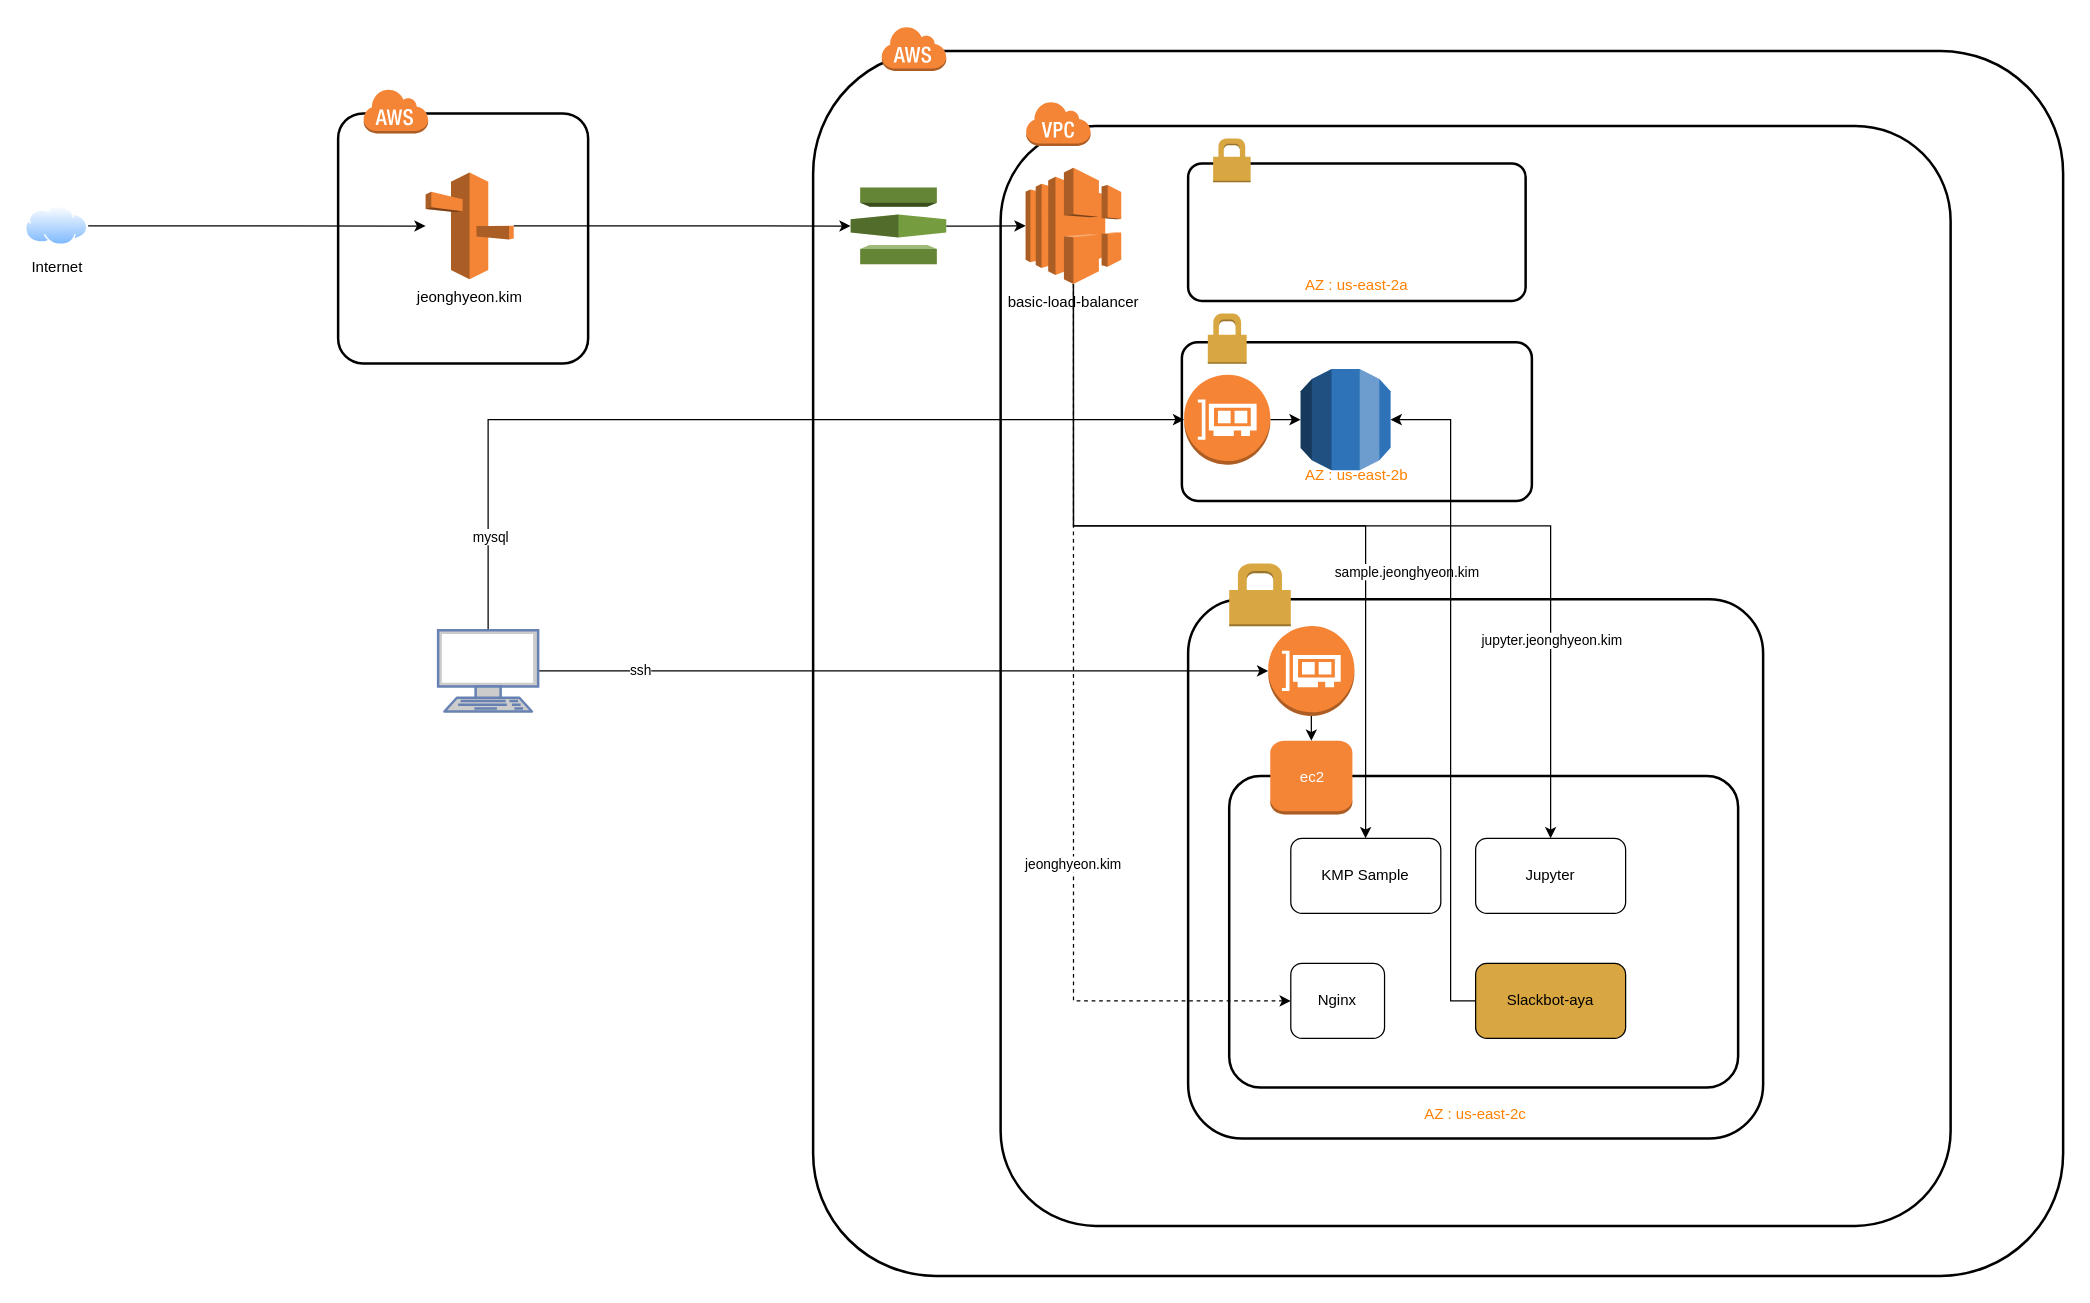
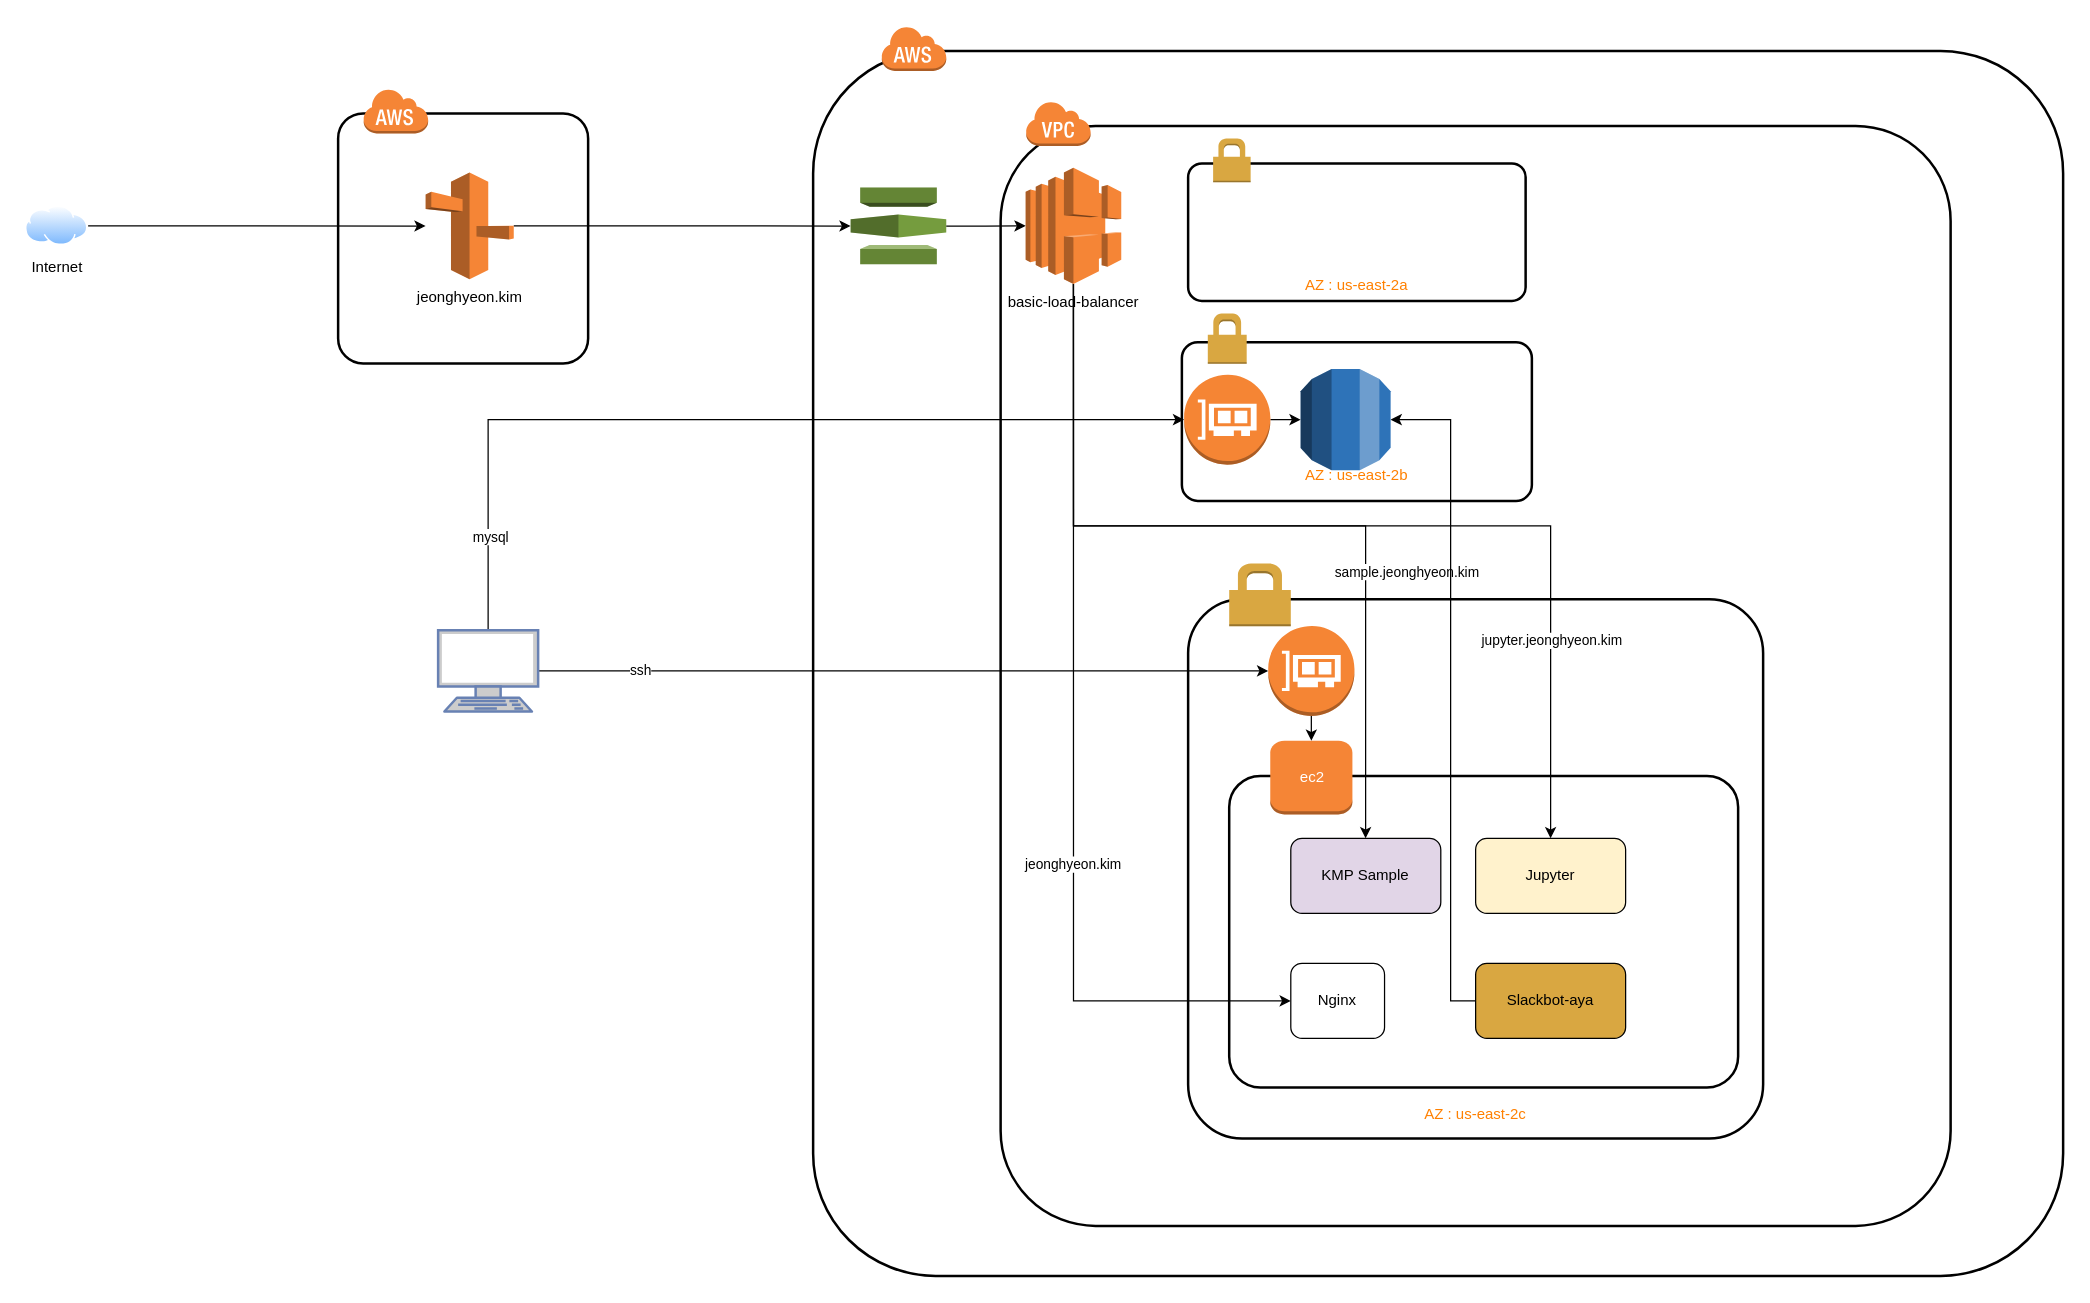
(1366, 876) -> (1366, 876)
(1551, 876) -> (1551, 876)
(1112, 1001) -> (1112, 1001)
